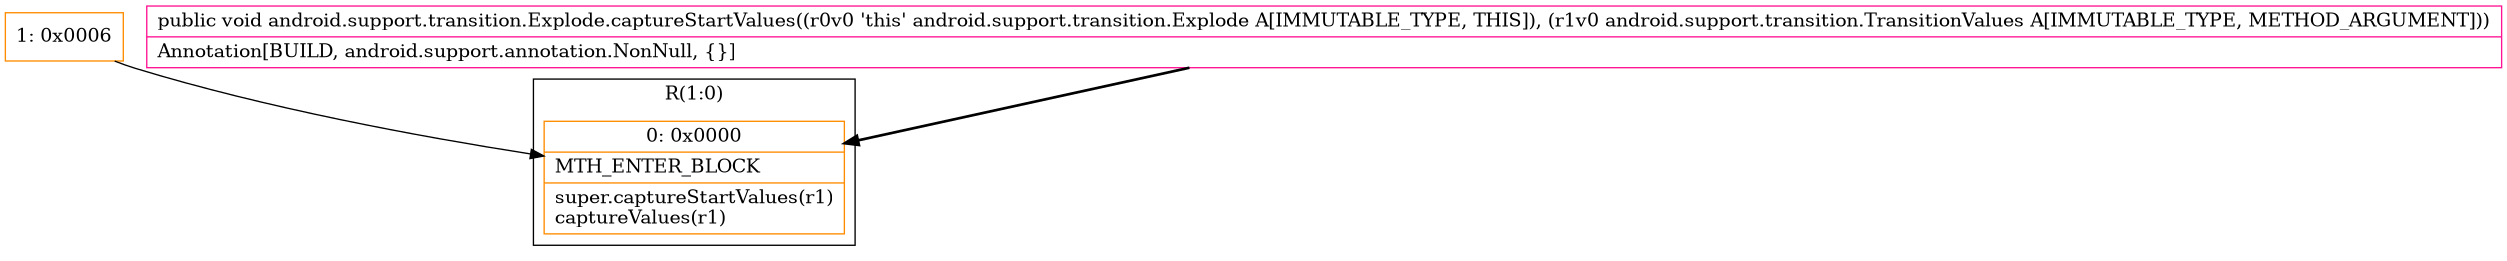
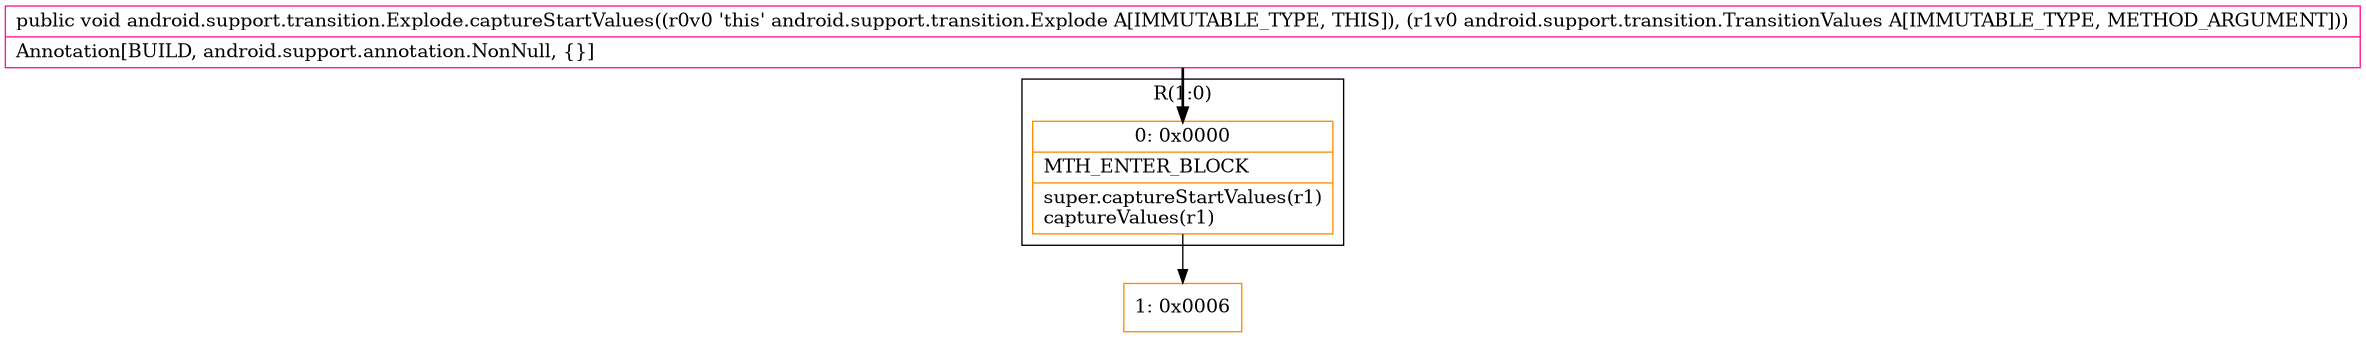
(321, 115) -> (1183, 253)
